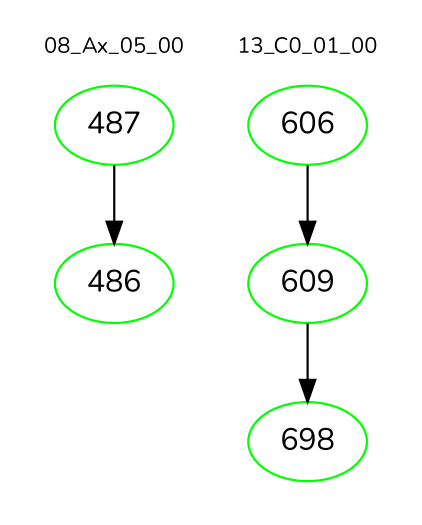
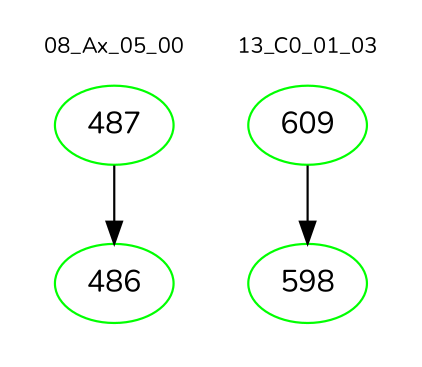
(308, 47) -> (308, 47)
(308, 125) -> none
(308, 442) -> (308, 283)
